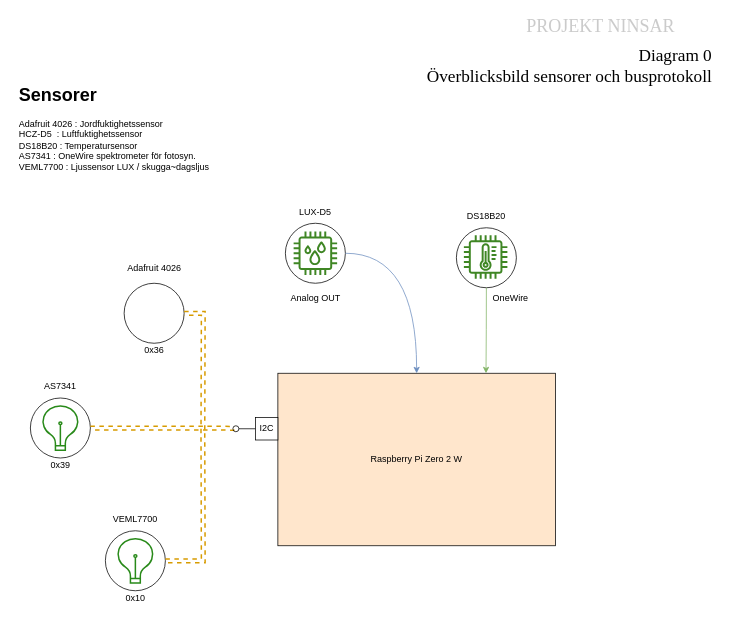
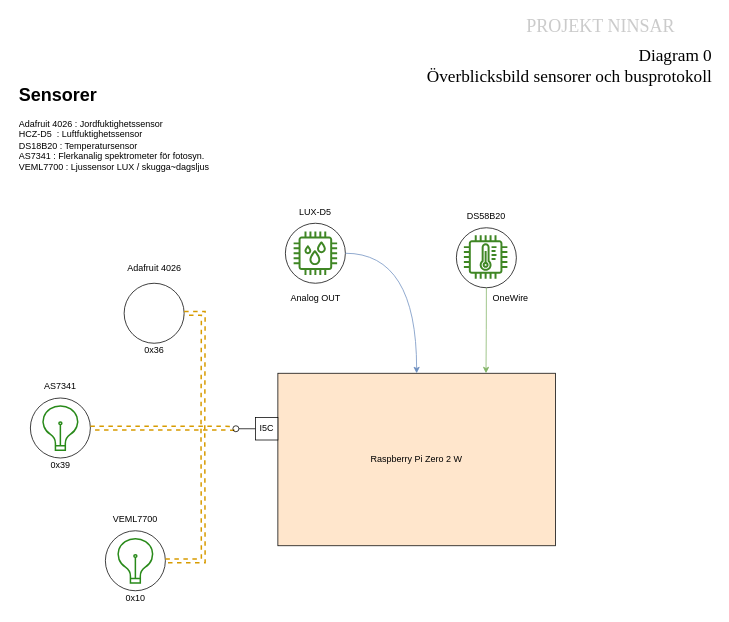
(119, 106) -> (121, 111)
(486, 216) -> (486, 216)
(267, 429) -> (267, 429)
